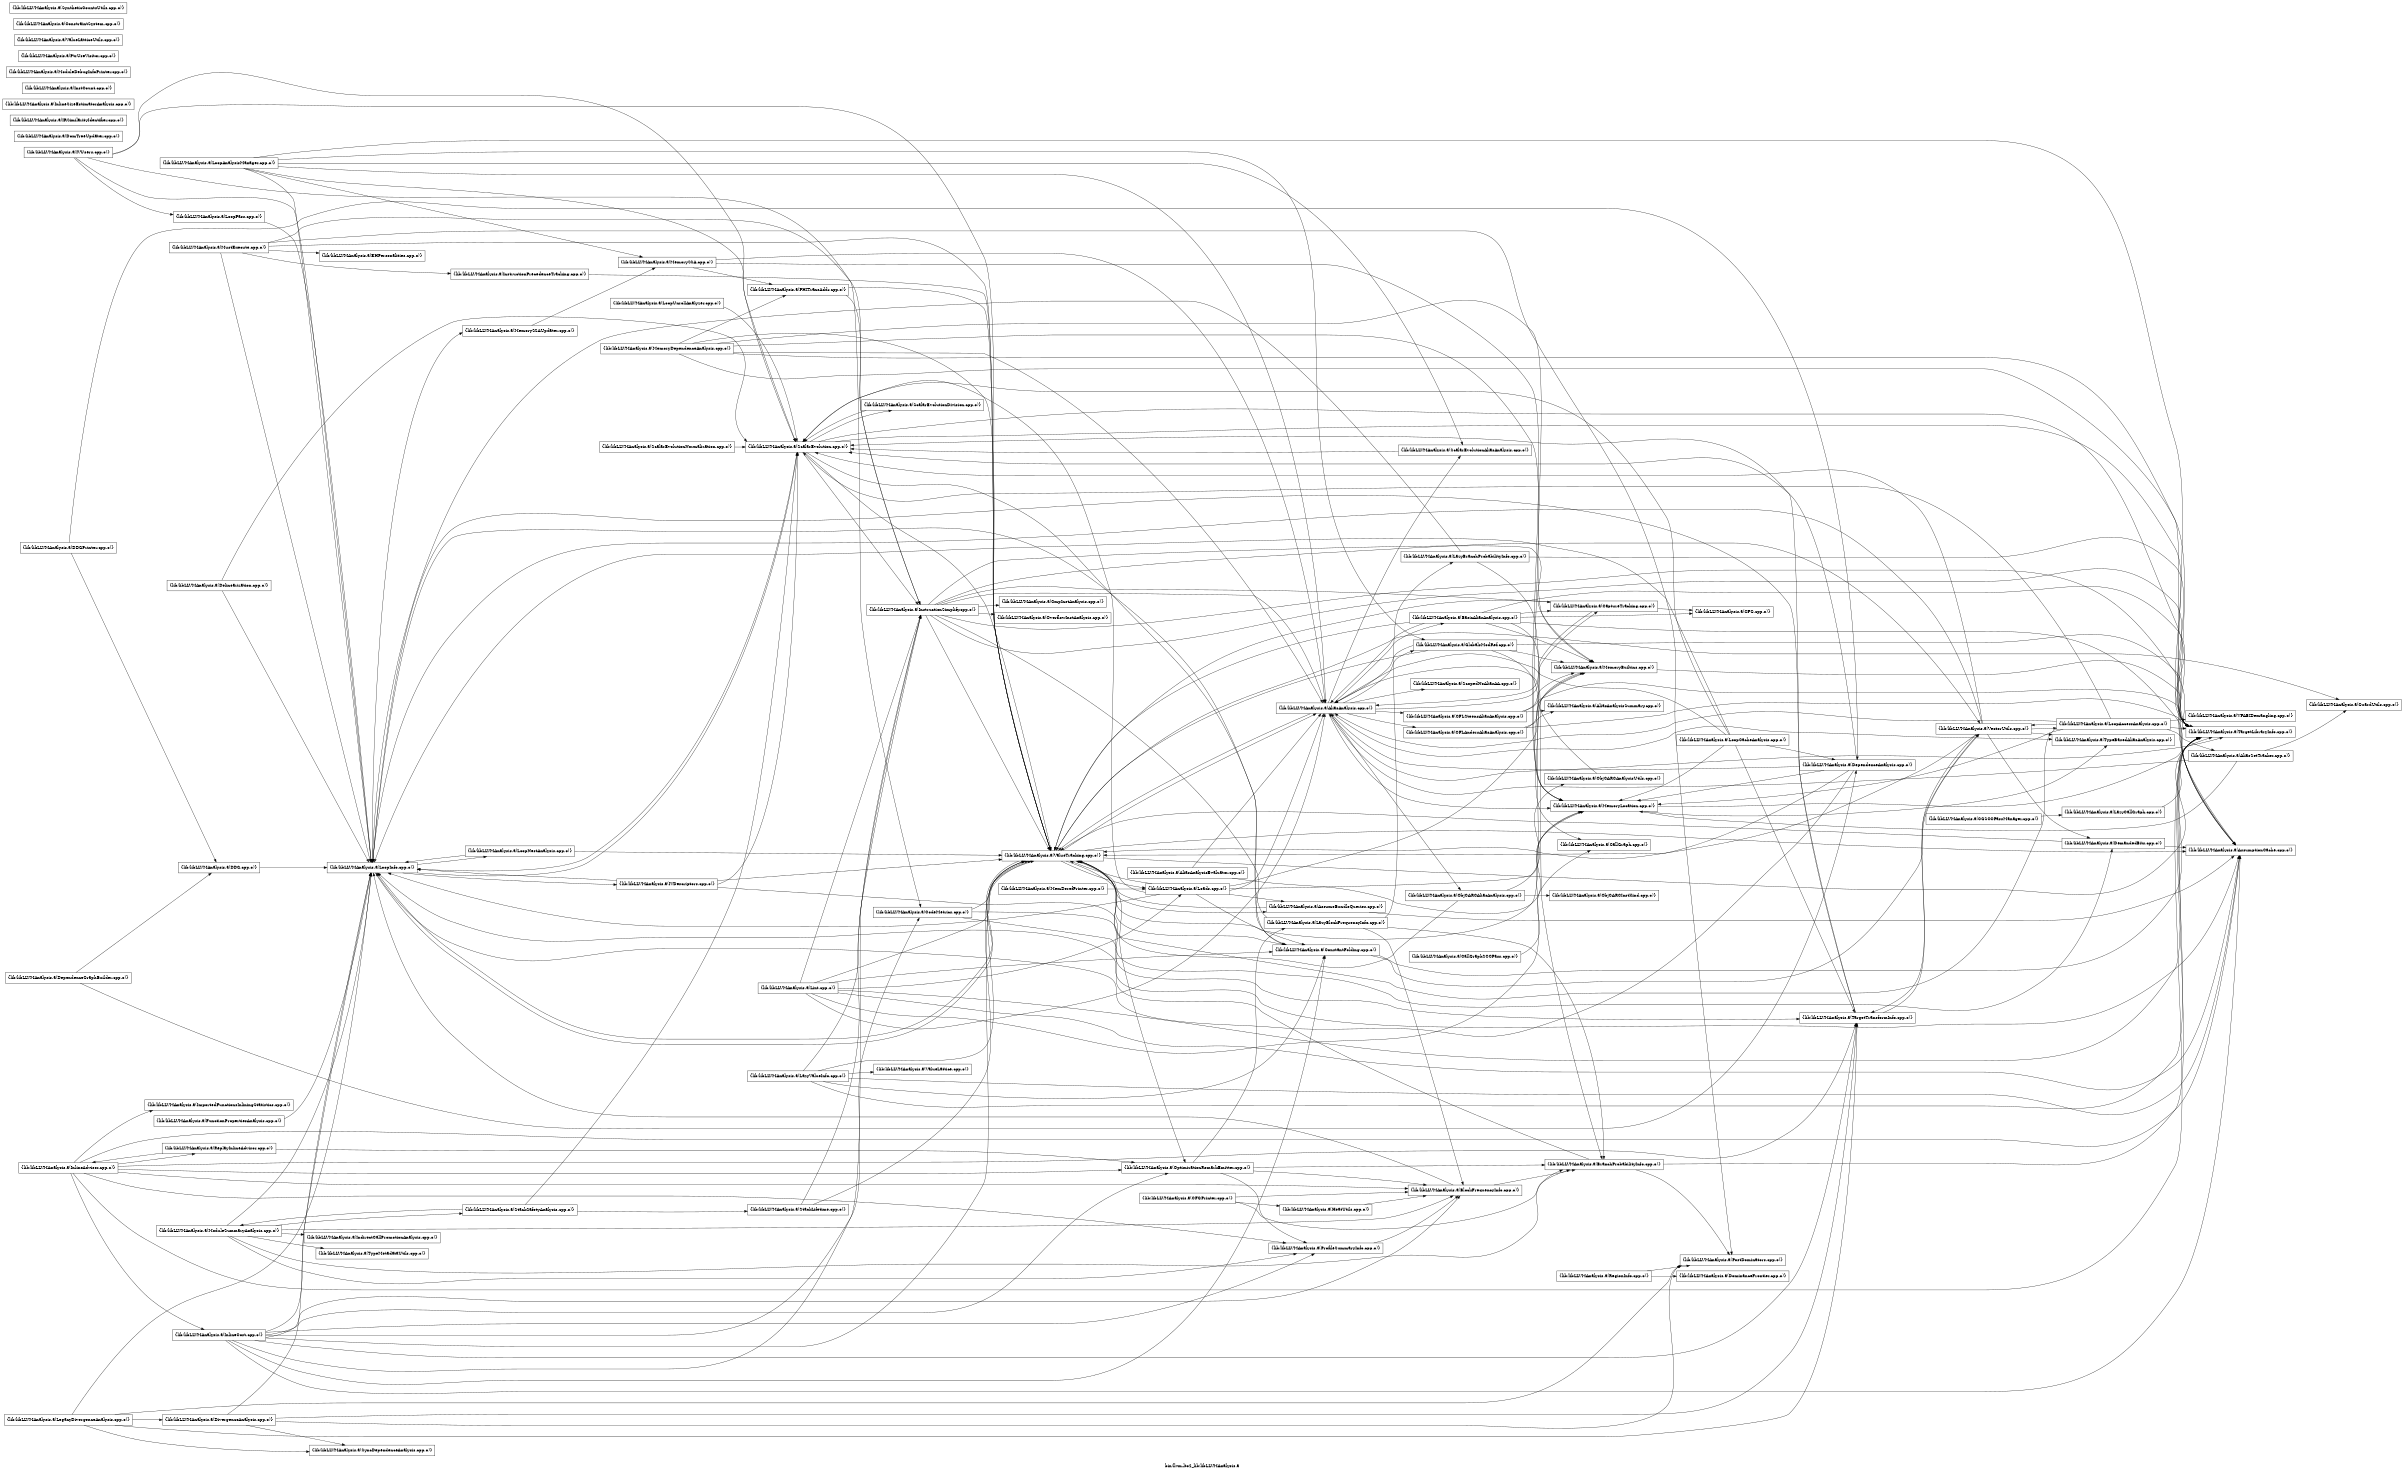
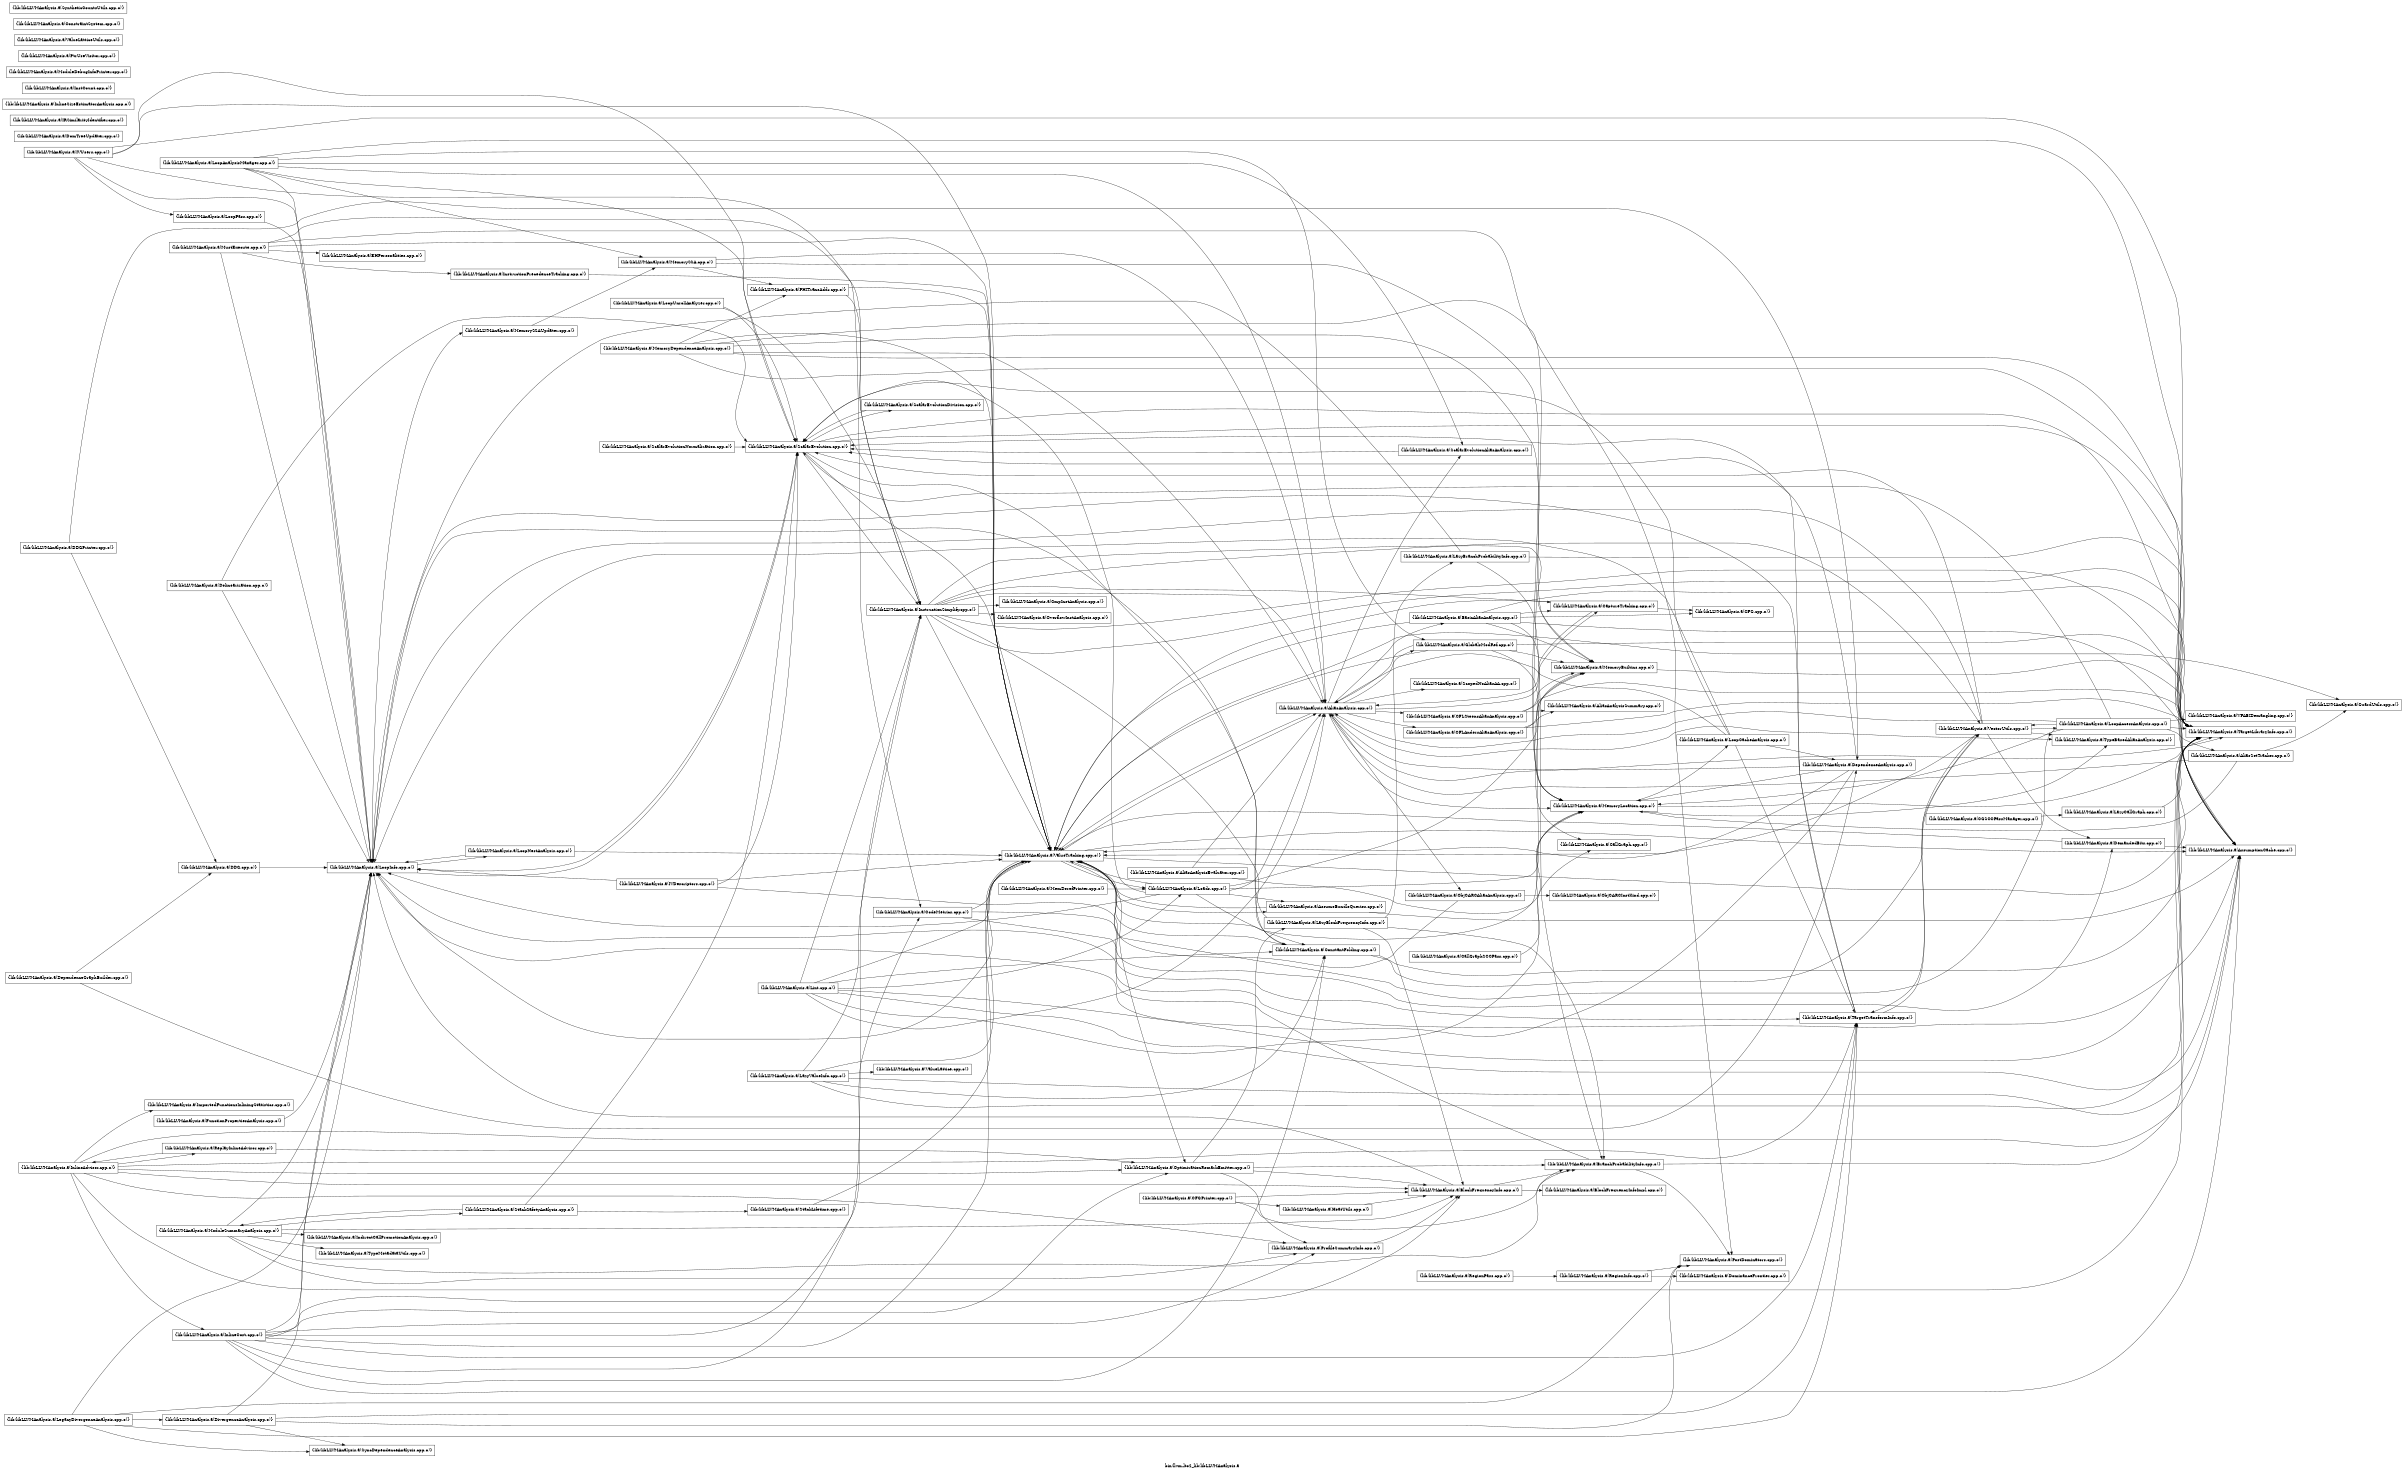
none -> (1470, 118)
(1376, 658) -> none
(1604, 779) -> none
(1676, 779) -> (1684, 779)
(508, 880) -> none
(729, 1044) -> none
(857, 1049) -> (843, 428)
none -> (1604, 1190)
none -> (1465, 1276)
